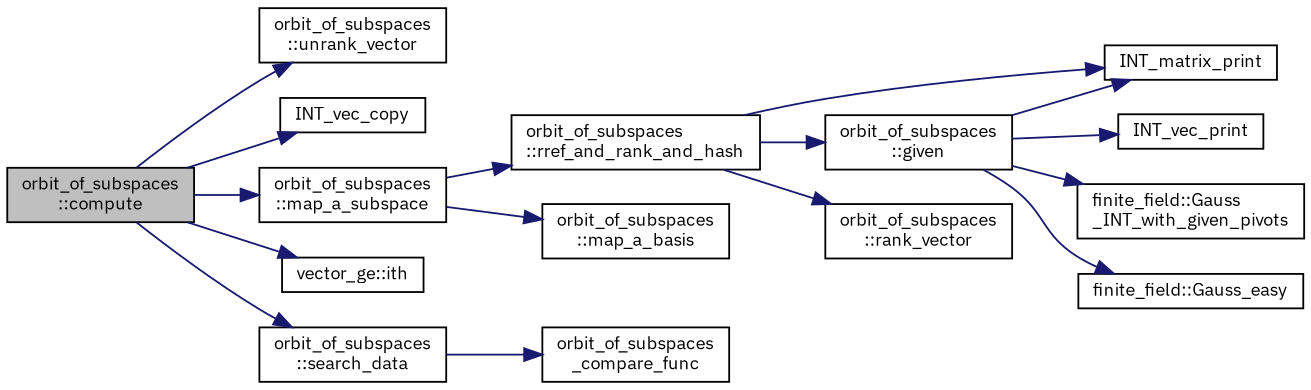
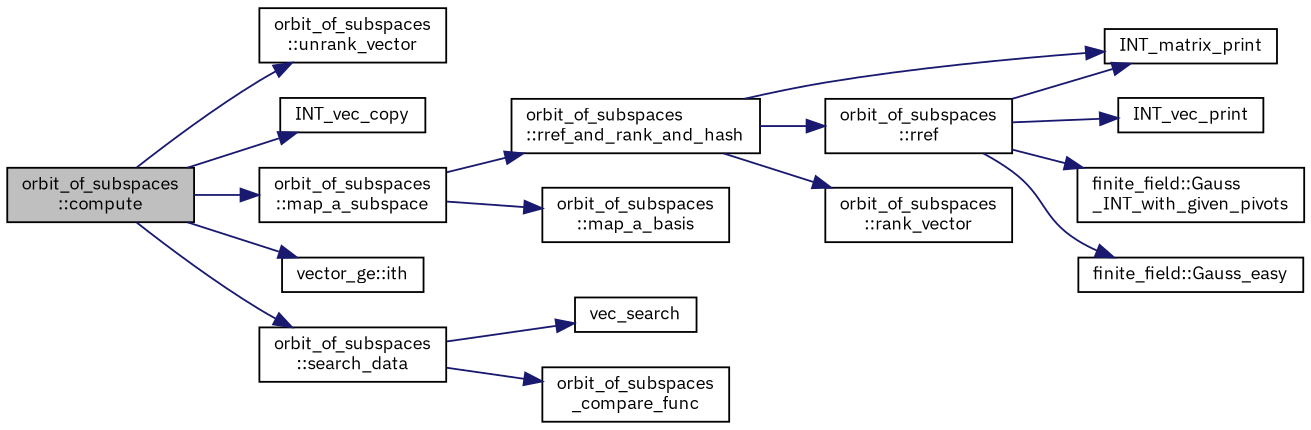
(919, 142) -> (919, 126)
none -> (636, 315)
